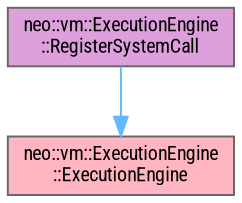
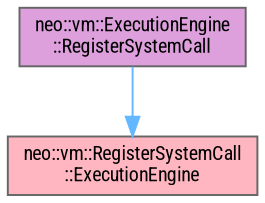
(121, 166) -> (133, 166)
